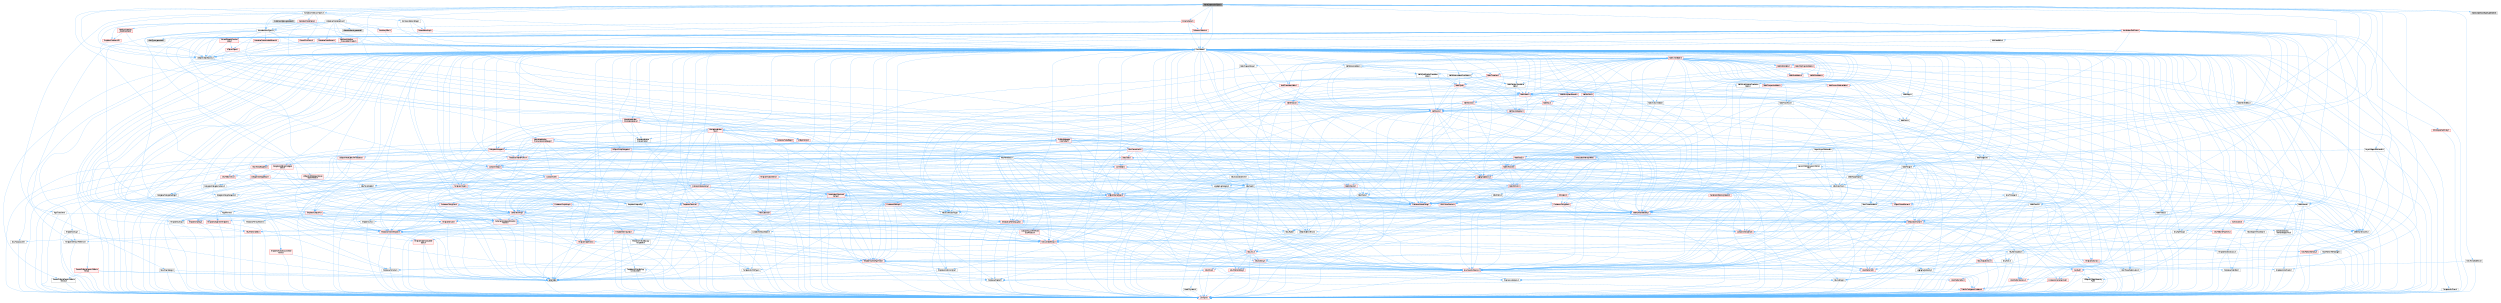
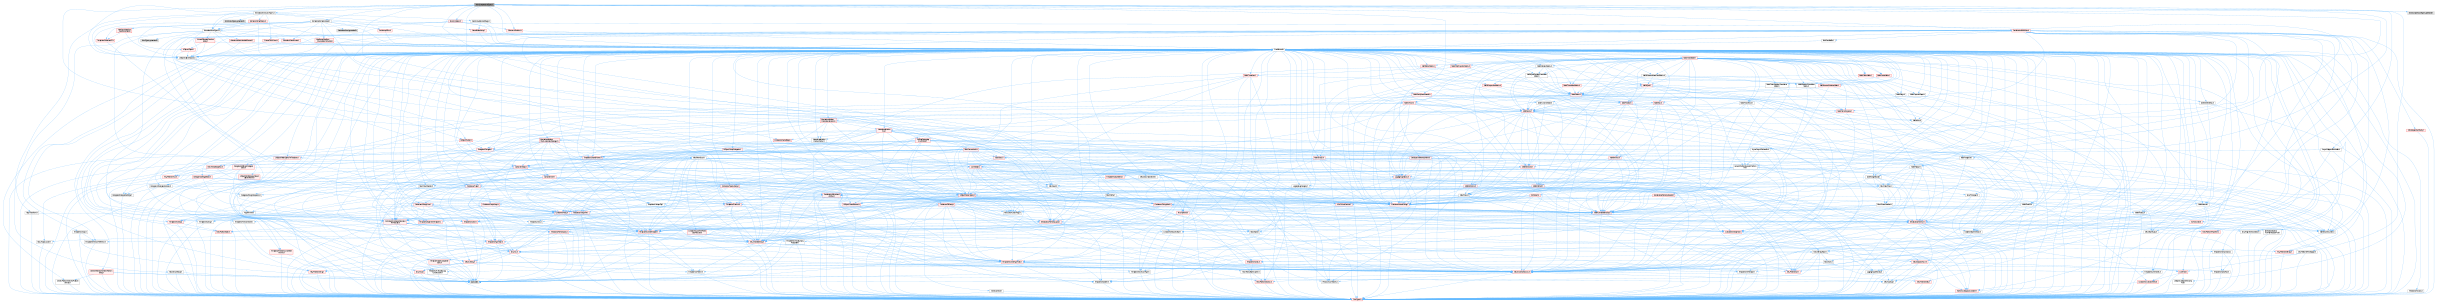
(311, 71) -> (1609, 67)
(1568, 99) -> (1690, 85)
(505, 222) -> (395, 222)
(2474, 261) -> none
